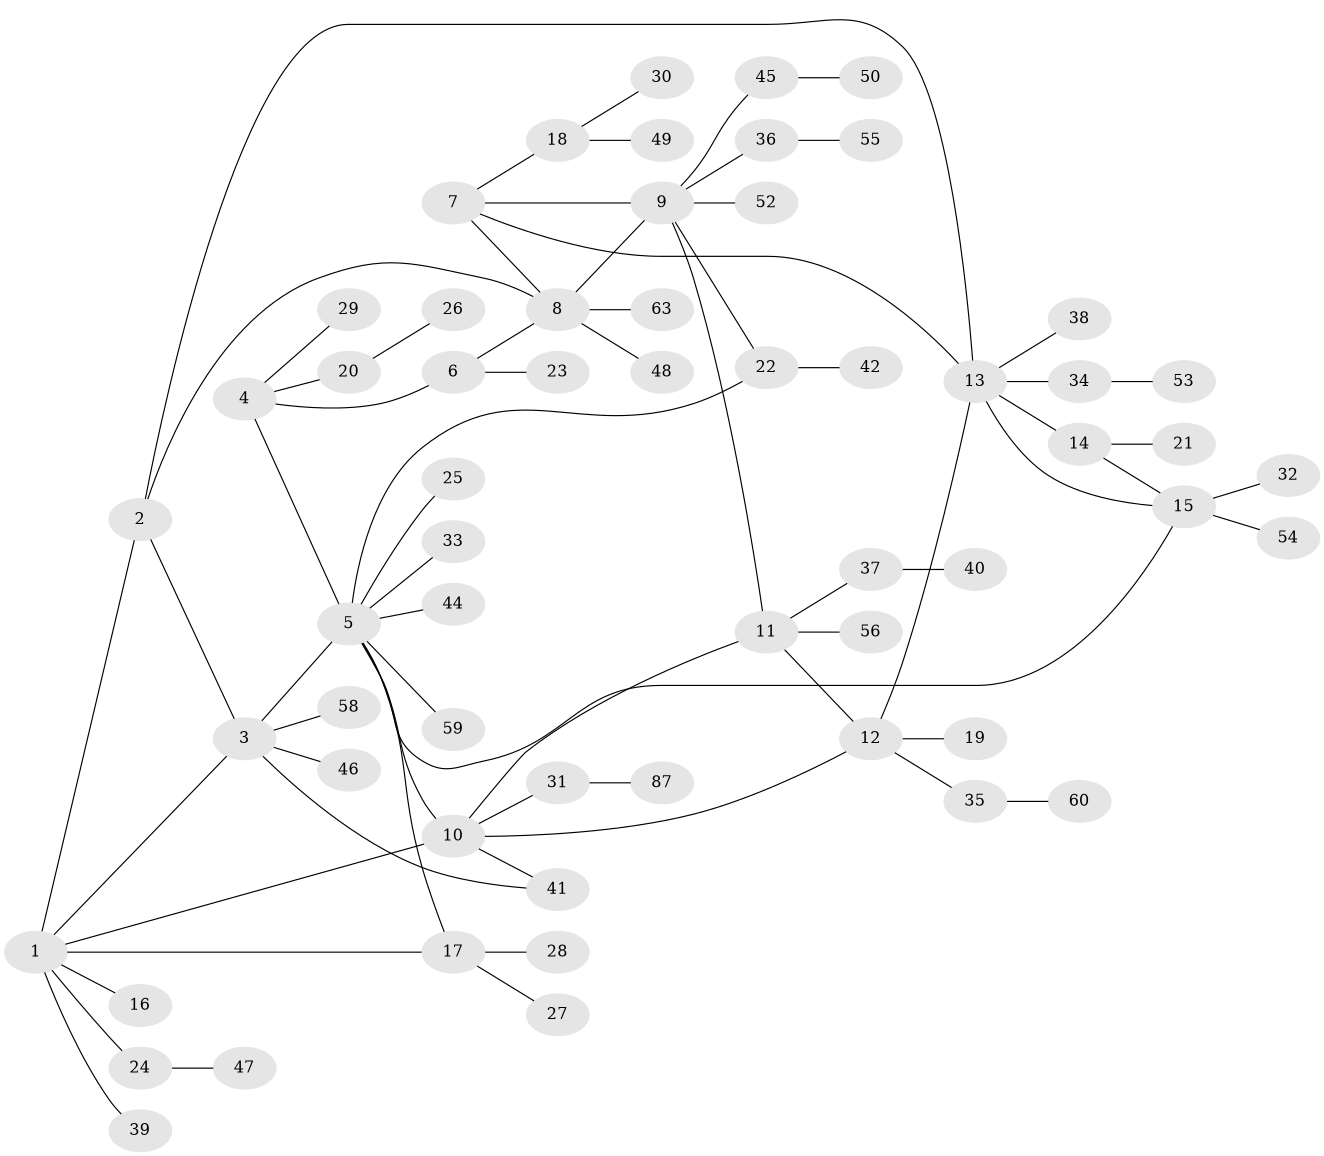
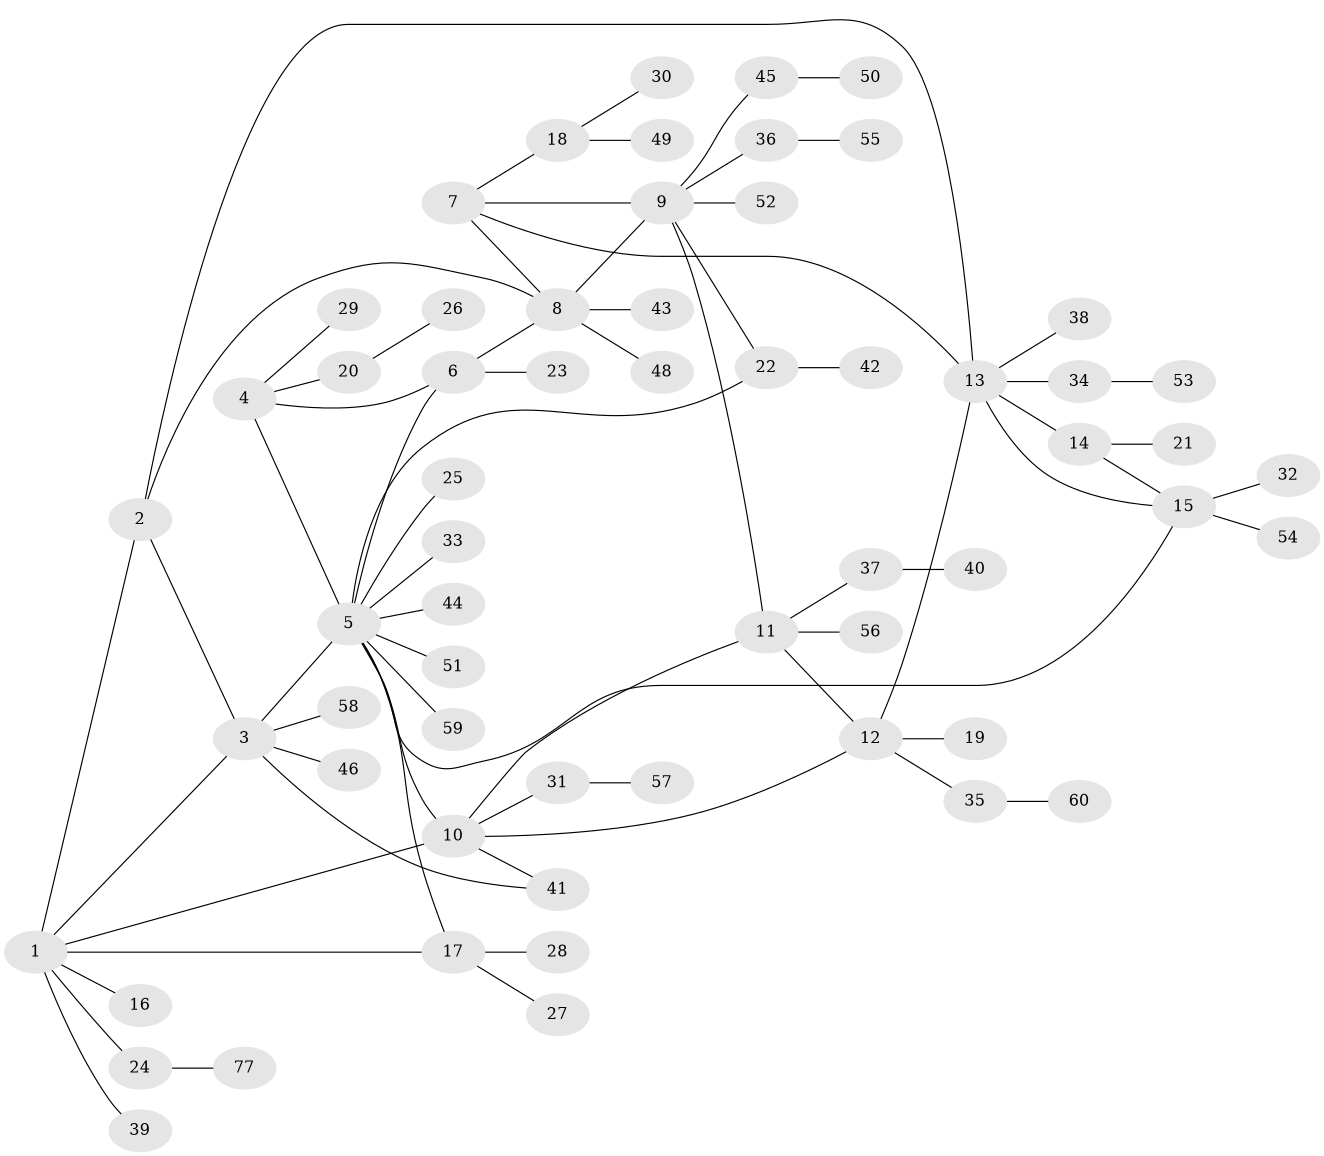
(662, 310) -> (662, 310)
none -> (398, 461)
none -> (453, 667)
(662, 783) -> (662, 783)
(245, 1068) -> (245, 1068)
